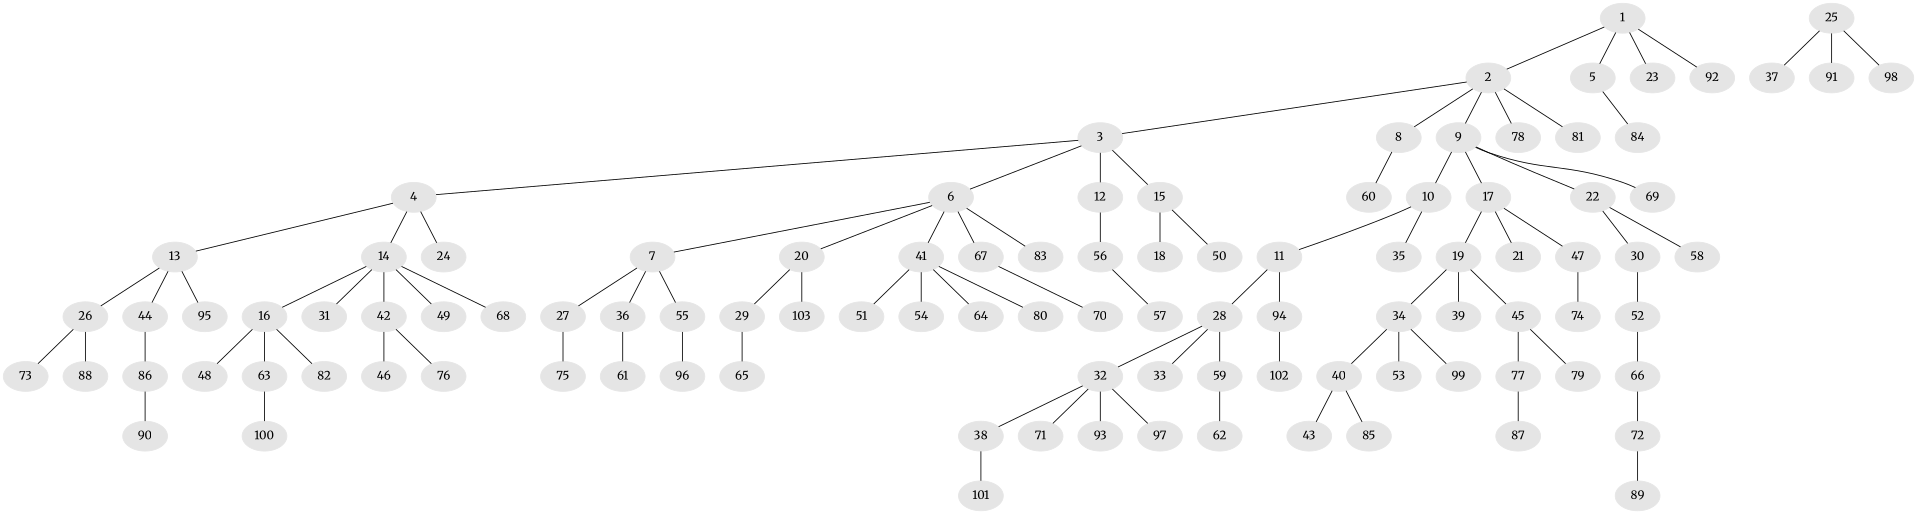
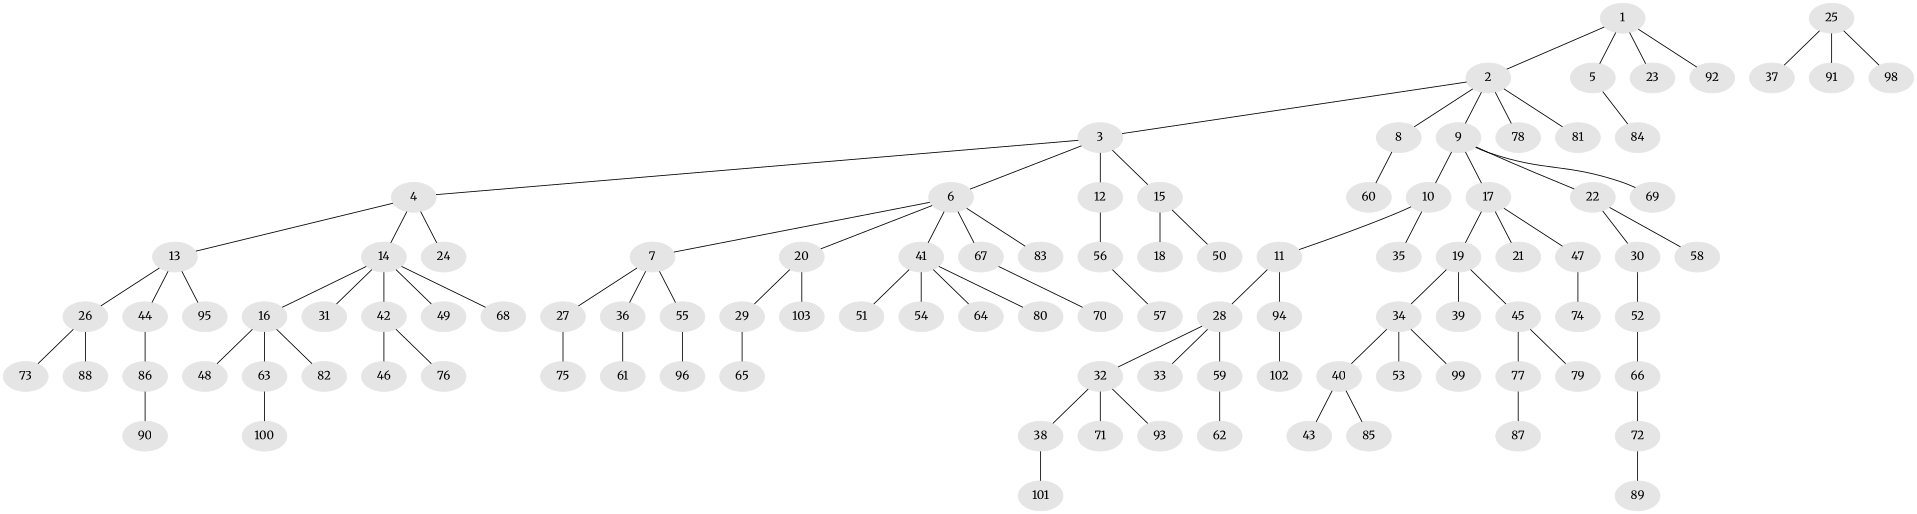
(1160, 436) -> none
